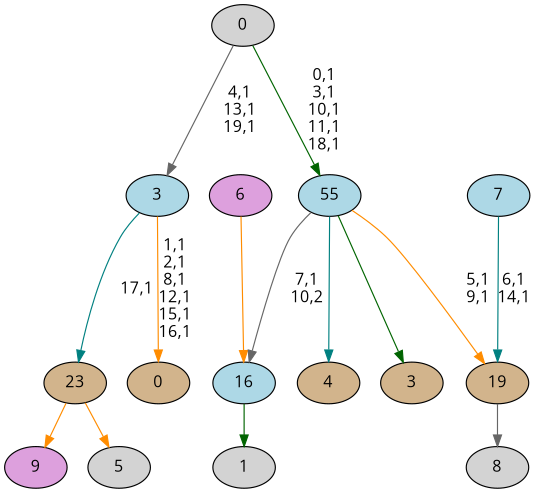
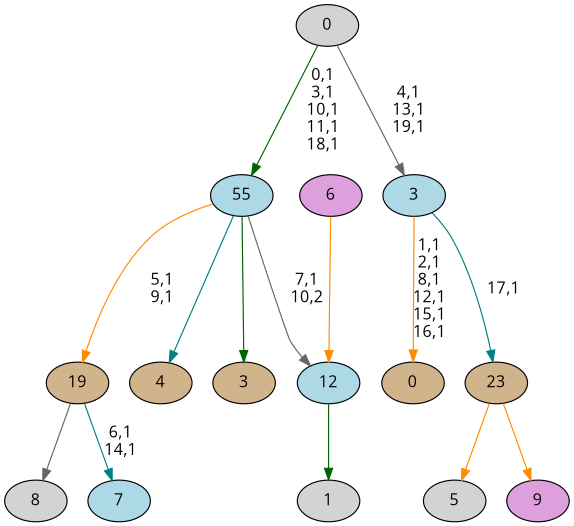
(498, 283) -> (96, 437)
(244, 383) -> (329, 383)
